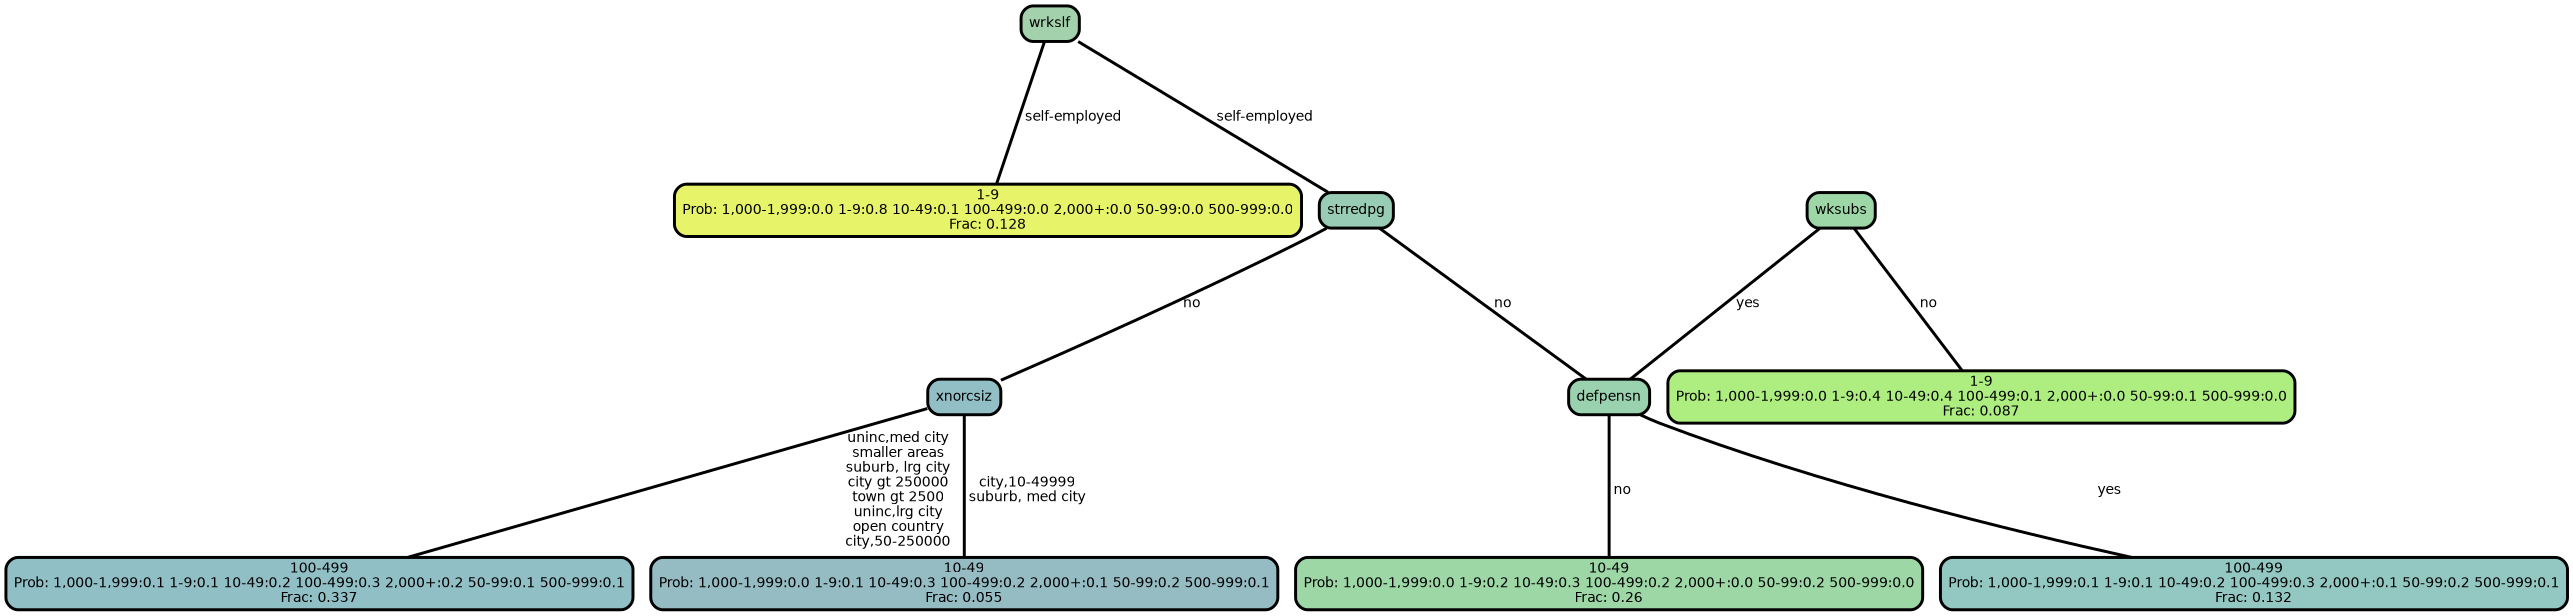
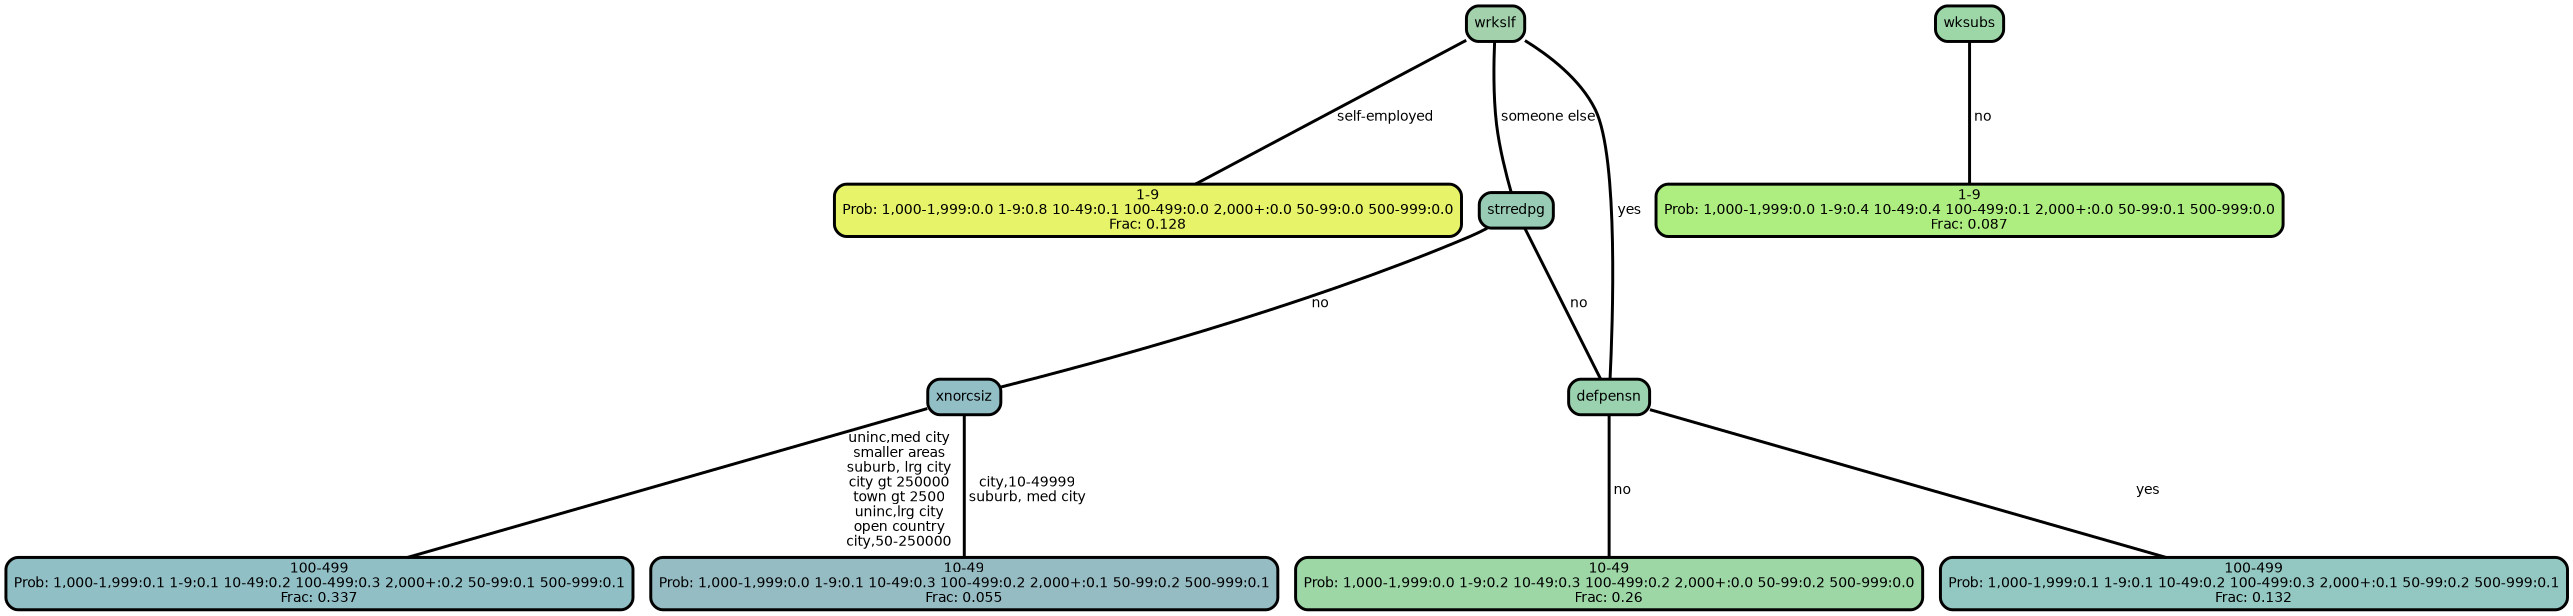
(1263, 117) -> (1546, 117)
(1725, 304) -> (1610, 194)
